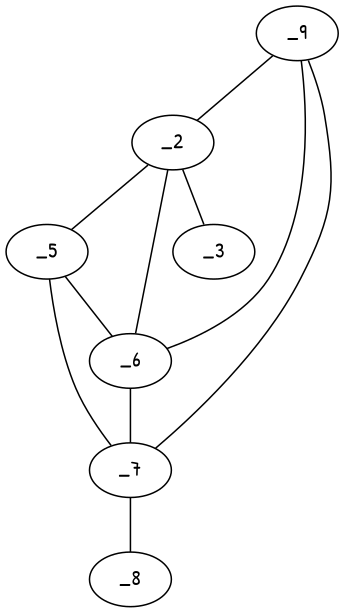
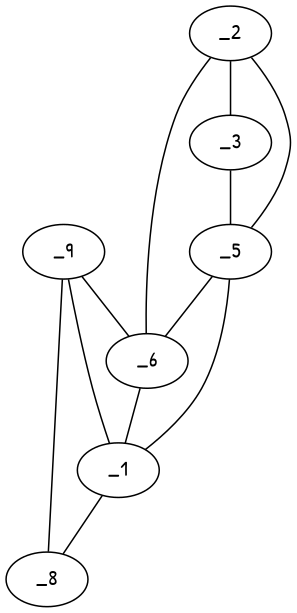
(235, 88) -> (55, 416)
none -> (231, 197)
(130, 470) -> (118, 470)
